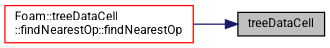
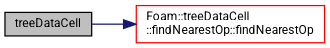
(209, 24) -> (108, 24)
